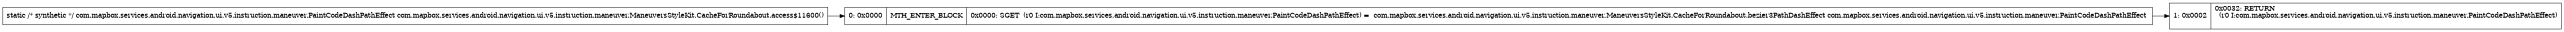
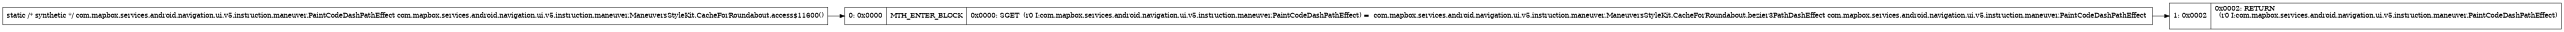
(2247, 9) -> (2247, 9)
